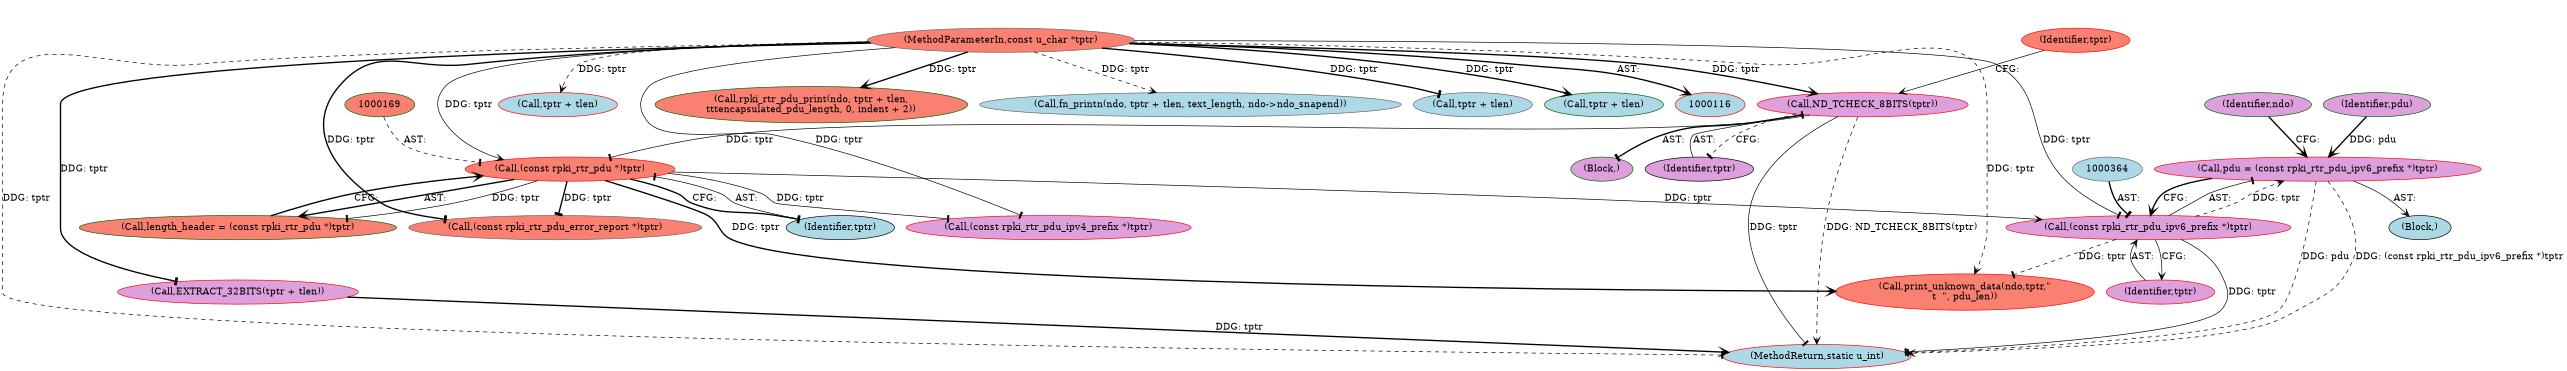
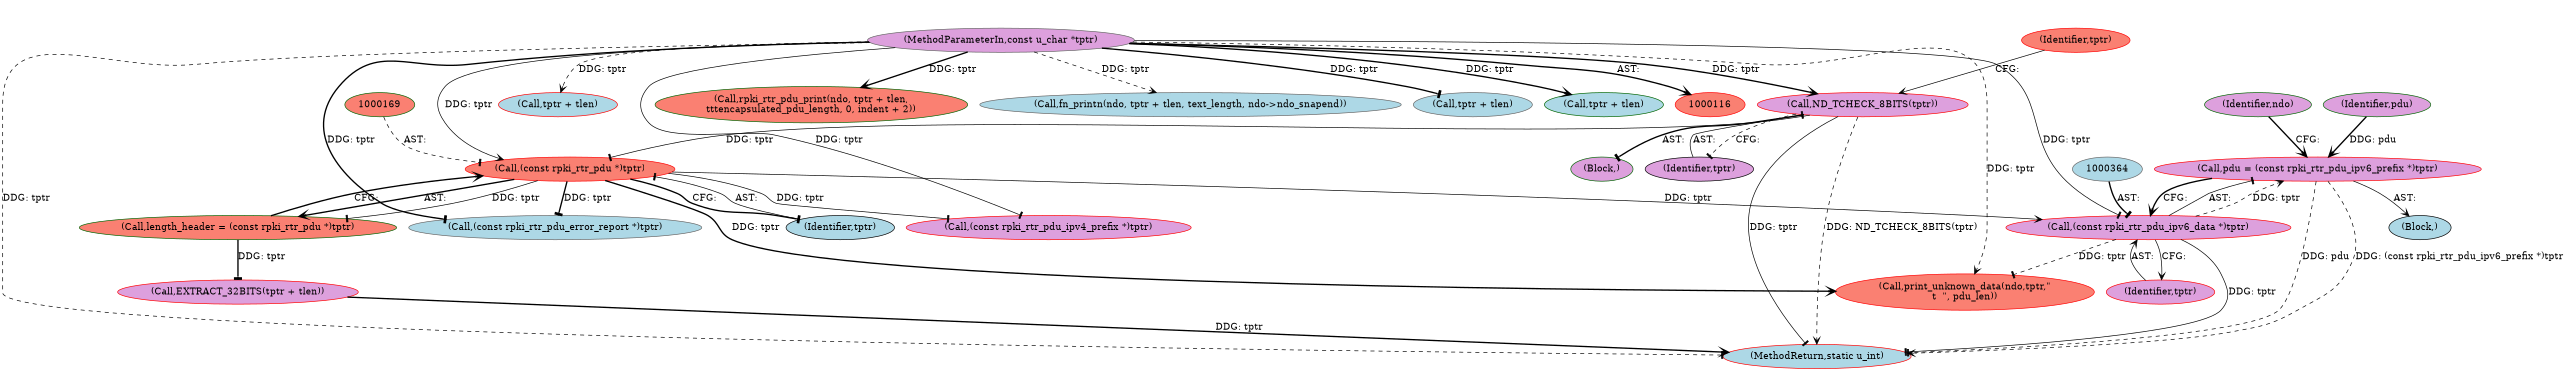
(1001, 40) -> (1001, 40)
(336, 63) -> (238, 258)
(1710, 105) -> (1710, 105)
(555, 228) -> (555, 228)
(2148, 228) -> (2148, 228)
